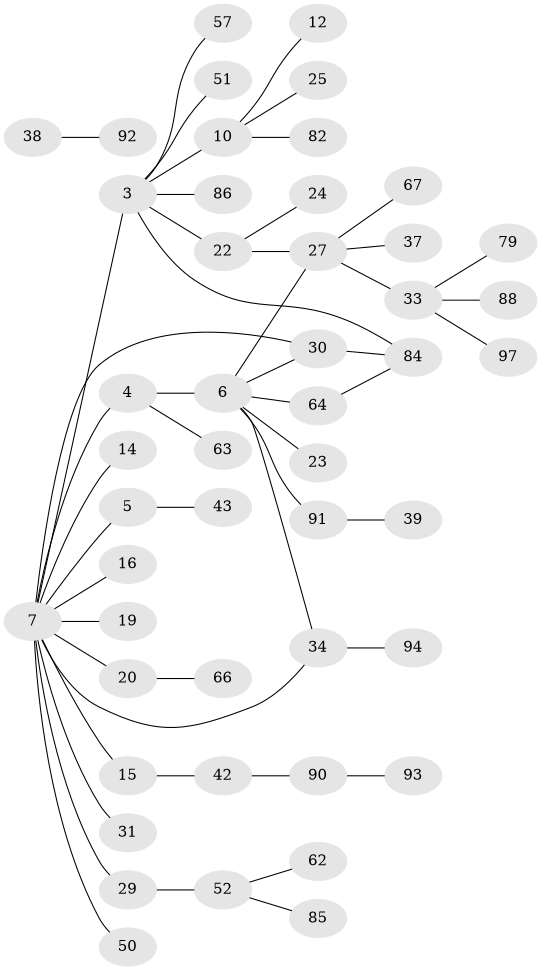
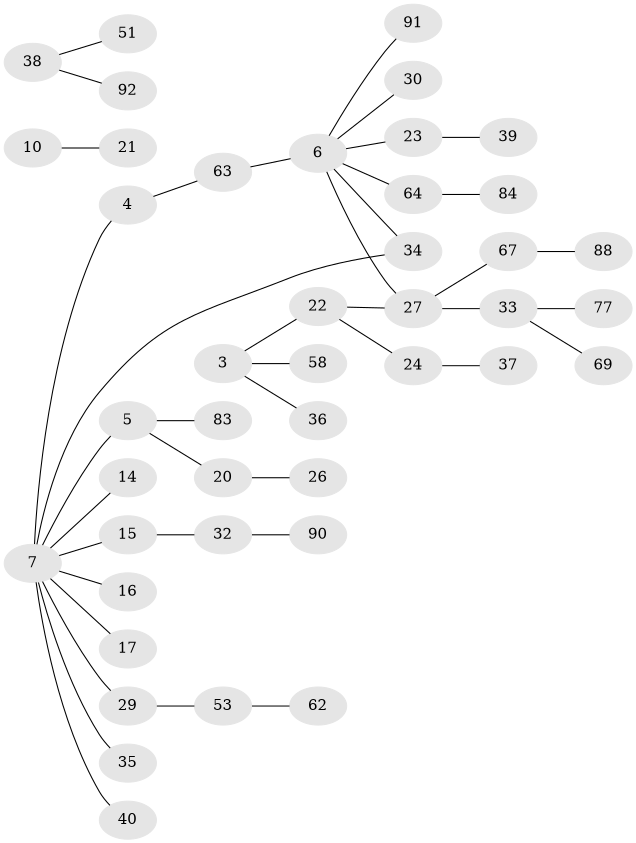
(223, 23) -> (318, 364)
(318, 23) -> none
(318, 80) -> (128, 148)
(177, 135) -> (81, 48)
(318, 137) -> none
(175, 166) -> none
(223, 194) -> (318, 421)
(508, 243) -> (604, 366)
(366, 247) -> (461, 366)
(461, 300) -> (556, 252)
(250, 303) -> none
(366, 353) -> none
(508, 357) -> (604, 309)
(98, 366) -> none
(176, 393) -> (271, 163)
(78, 418) -> none
(223, 507) -> (223, 421)
(366, 520) -> (461, 137)
(128, 621) -> (128, 649)
(413, 648) -> none
(80, 650) -> (175, 449)
(223, 679) -> (318, 478)
(223, 776) -> (223, 535)
(413, 776) -> none
(128, 833) -> (128, 763)
(223, 890) -> (223, 706)
(318, 918) -> none
(128, 947) -> (128, 820)
